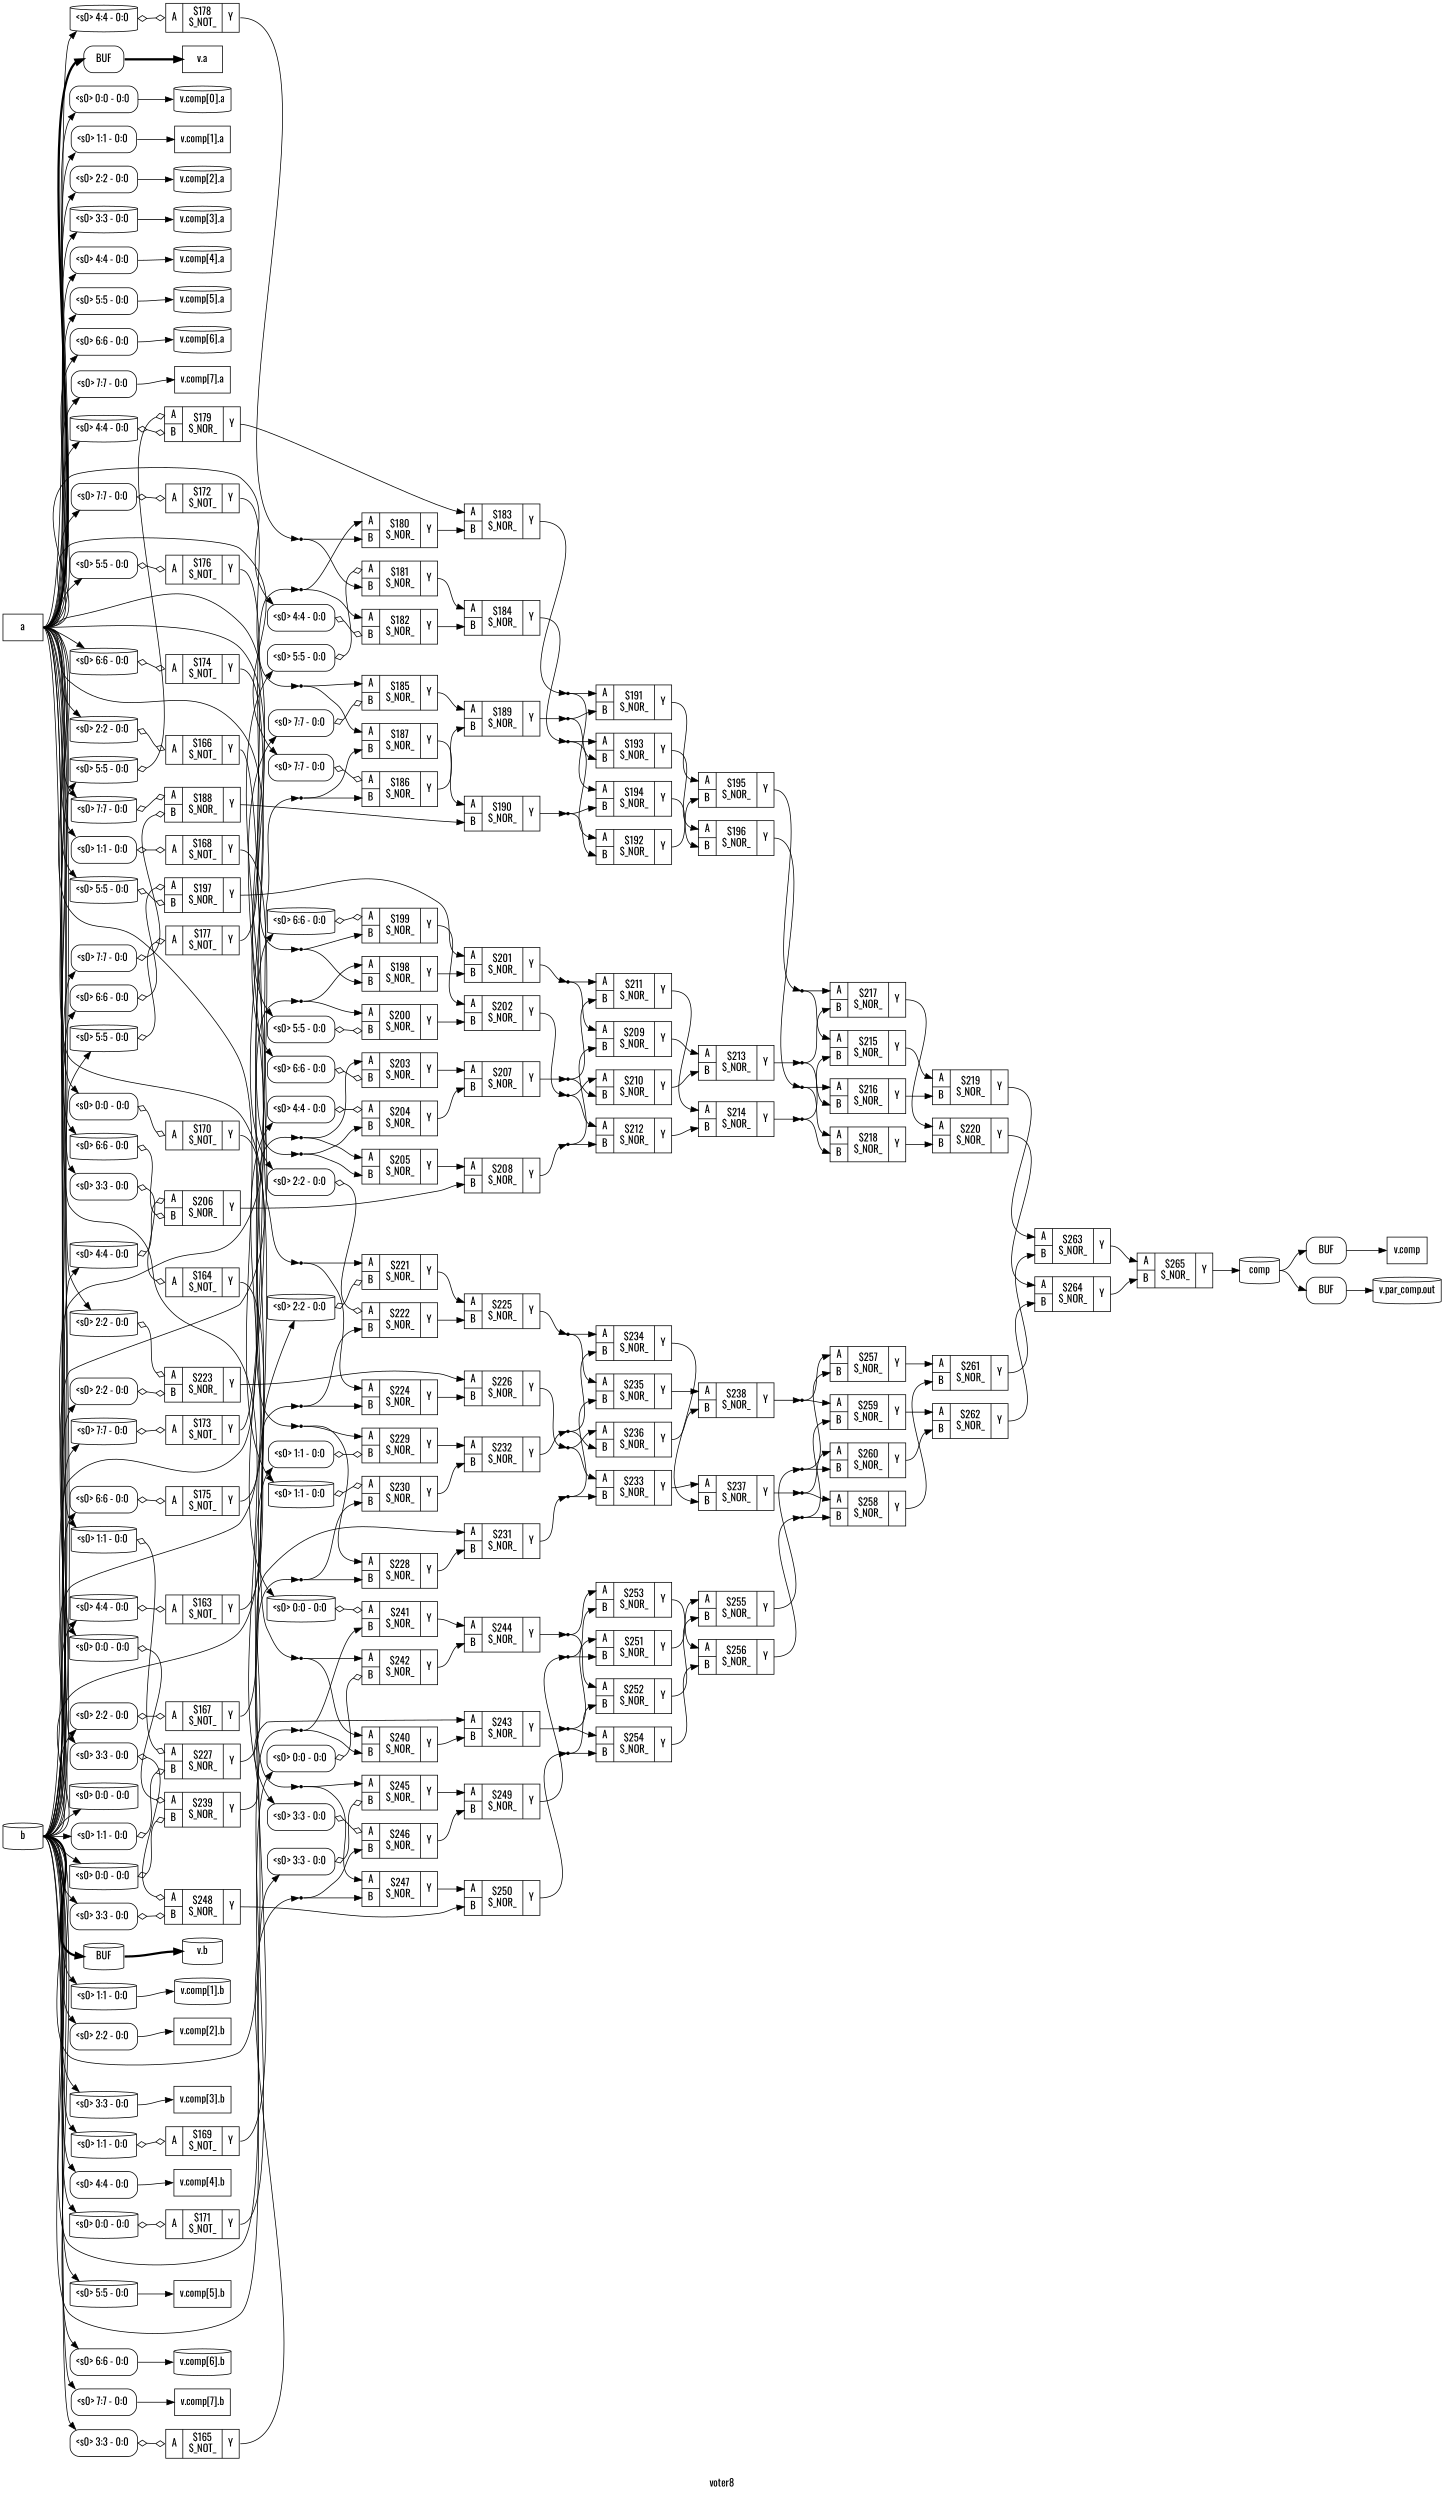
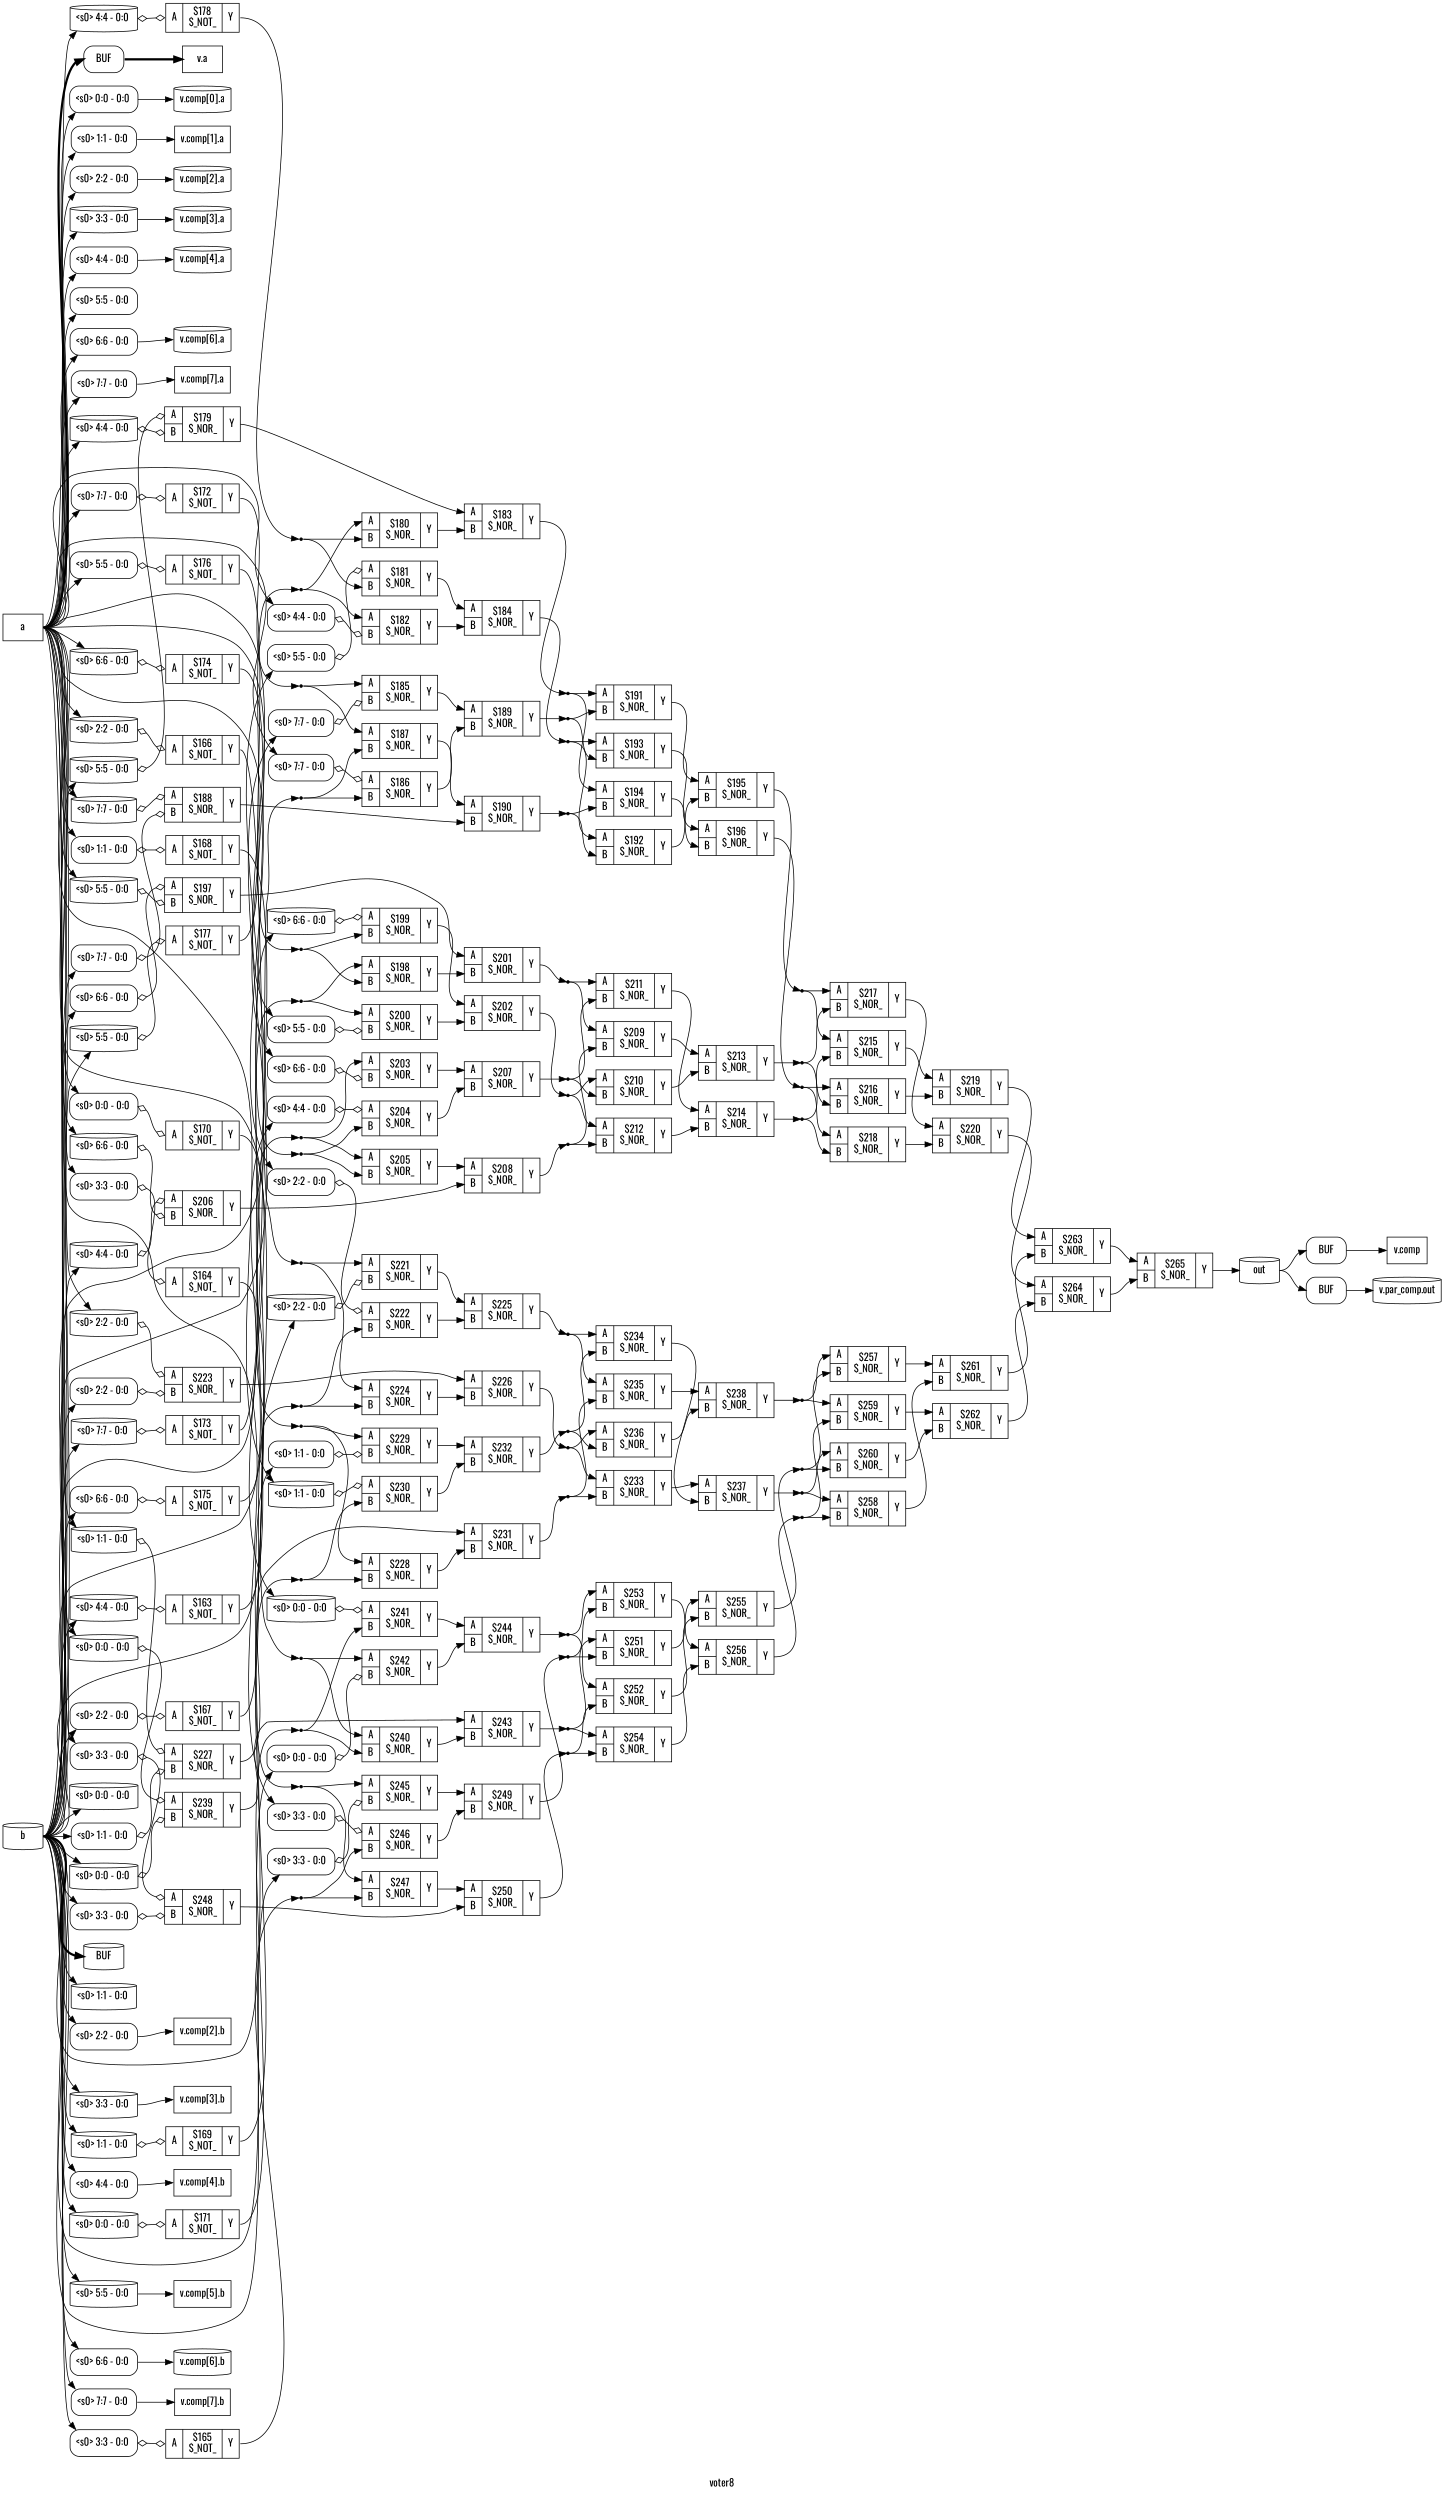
(202, 300) -> none
(1259, 1270) -> (1259, 1270)
(202, 1951) -> none
(202, 1991) -> none
